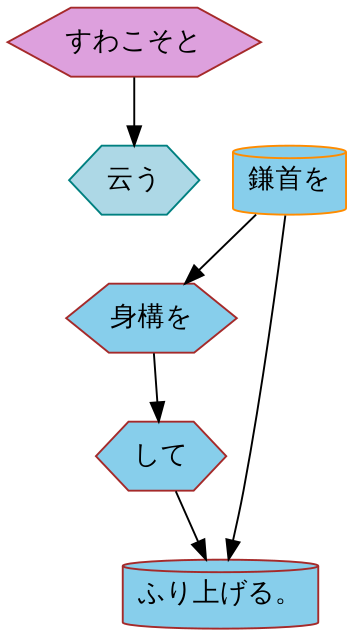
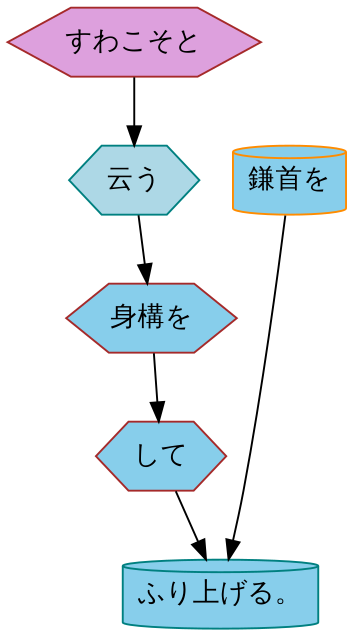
(227, 242) -> (142, 240)
(220, 594) -> (220, 594)
